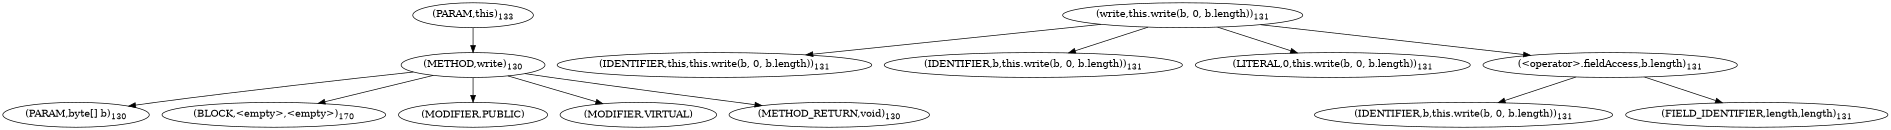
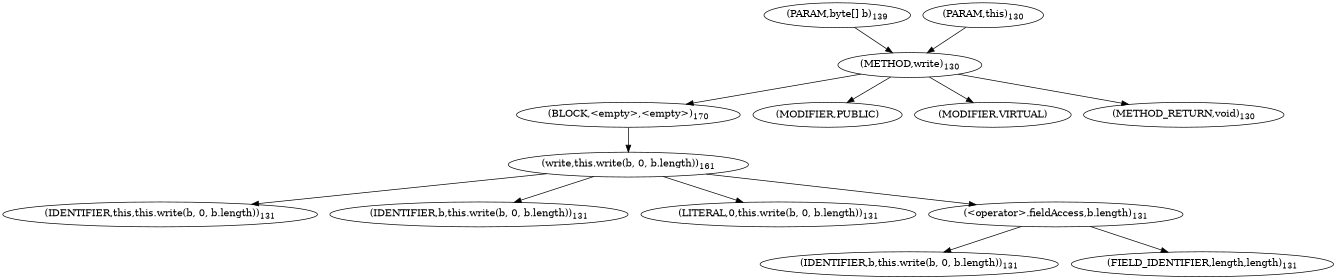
(506, 14) -> (1016, 14)
(1262, 14) -> (707, 164)
(274, 88) -> (871, 38)
(119, 114) -> (880, 14)
none -> (628, 136)
